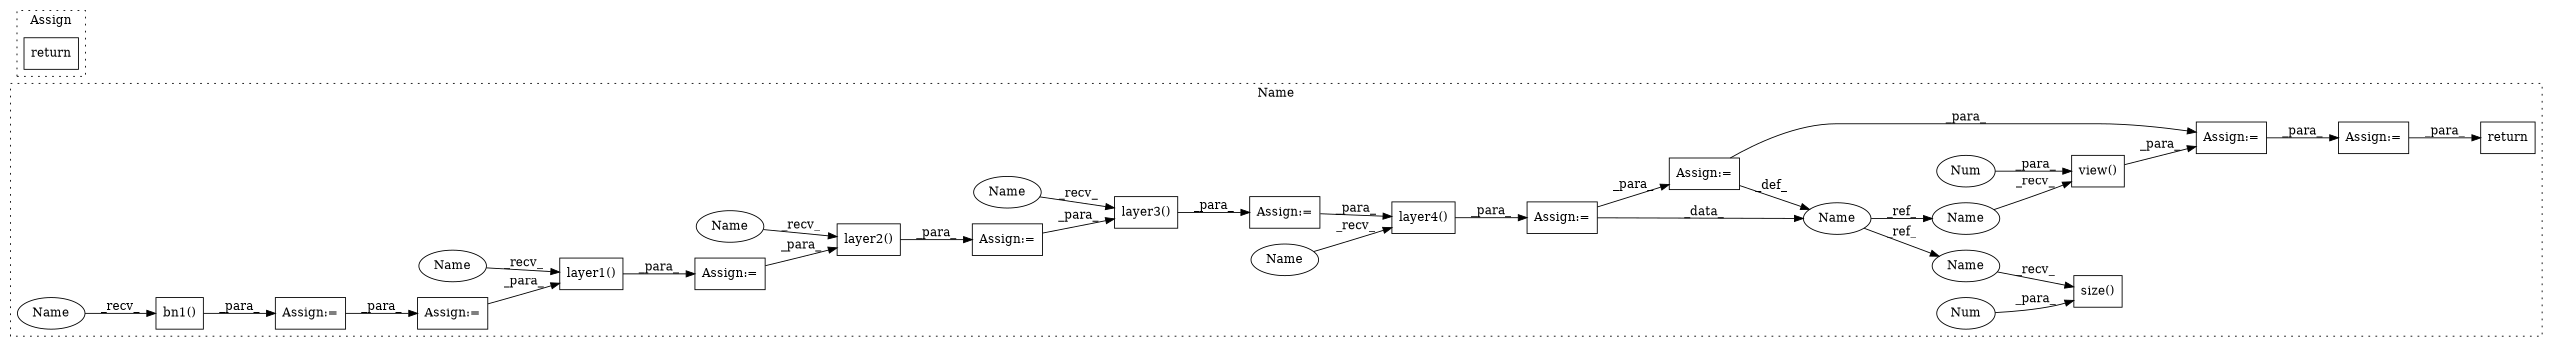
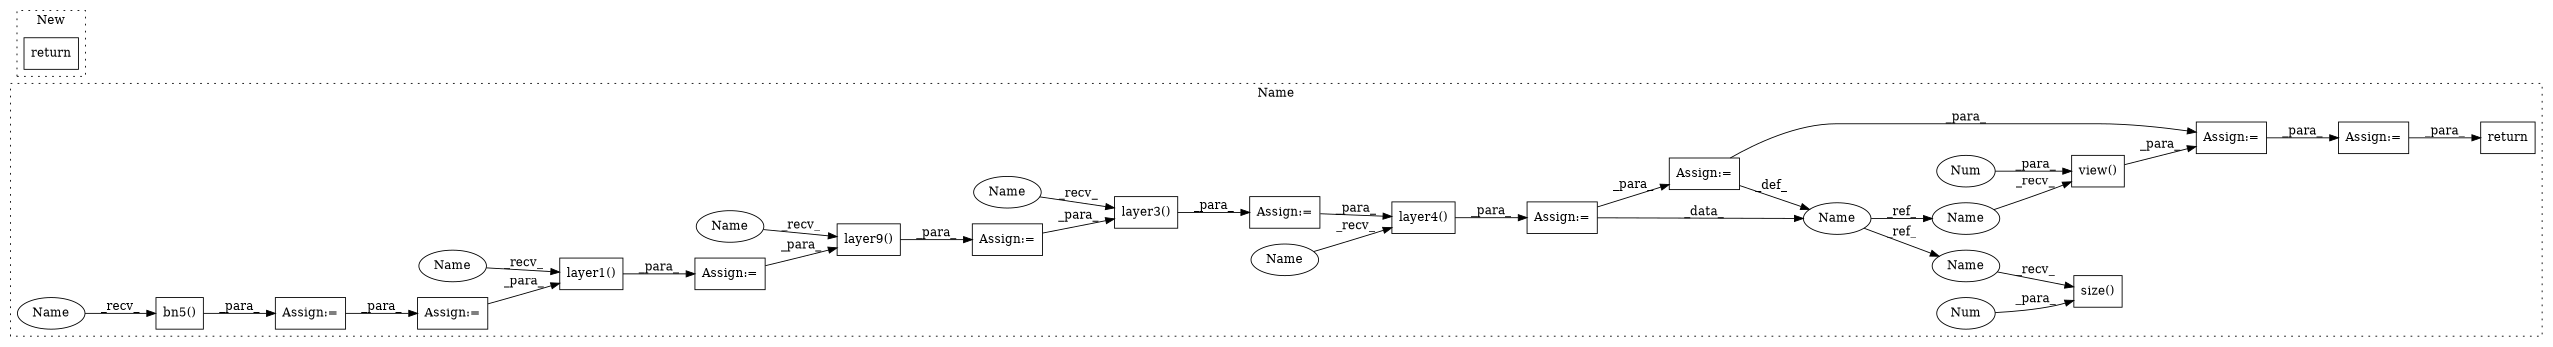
(51, 21) -> (51, 21)
(869, 240) -> (869, 240)
(180, 313) -> (180, 313)
